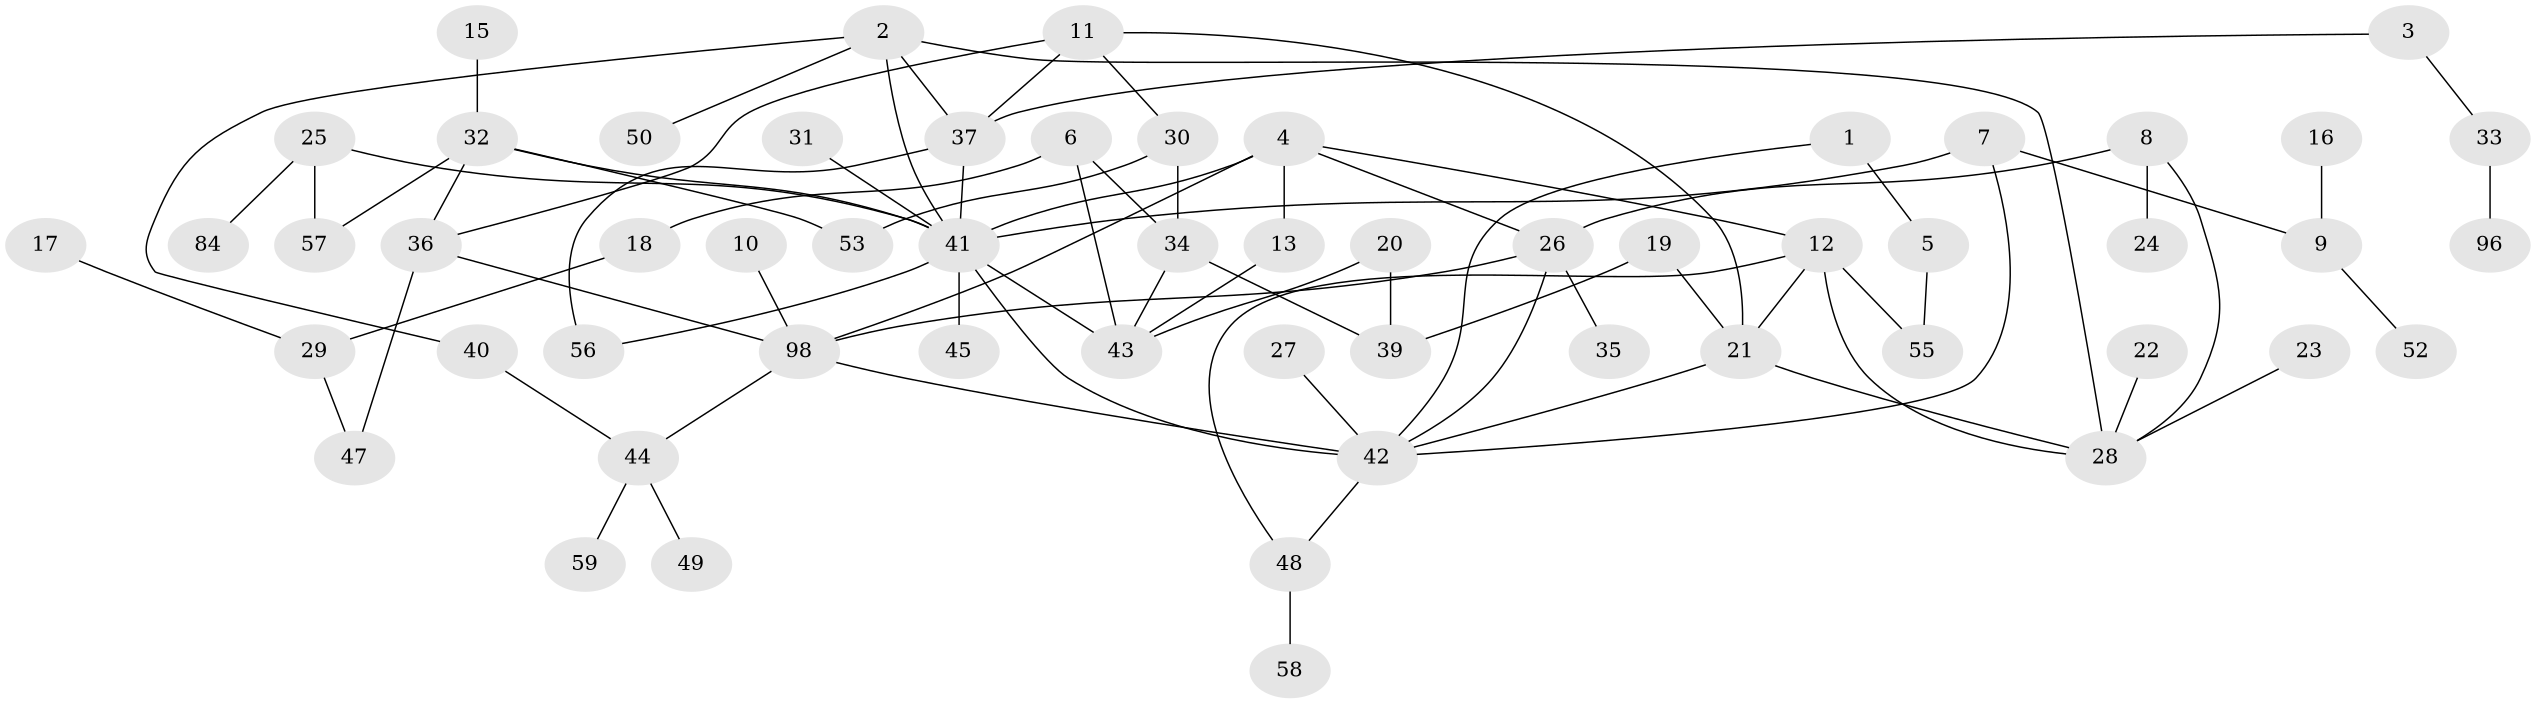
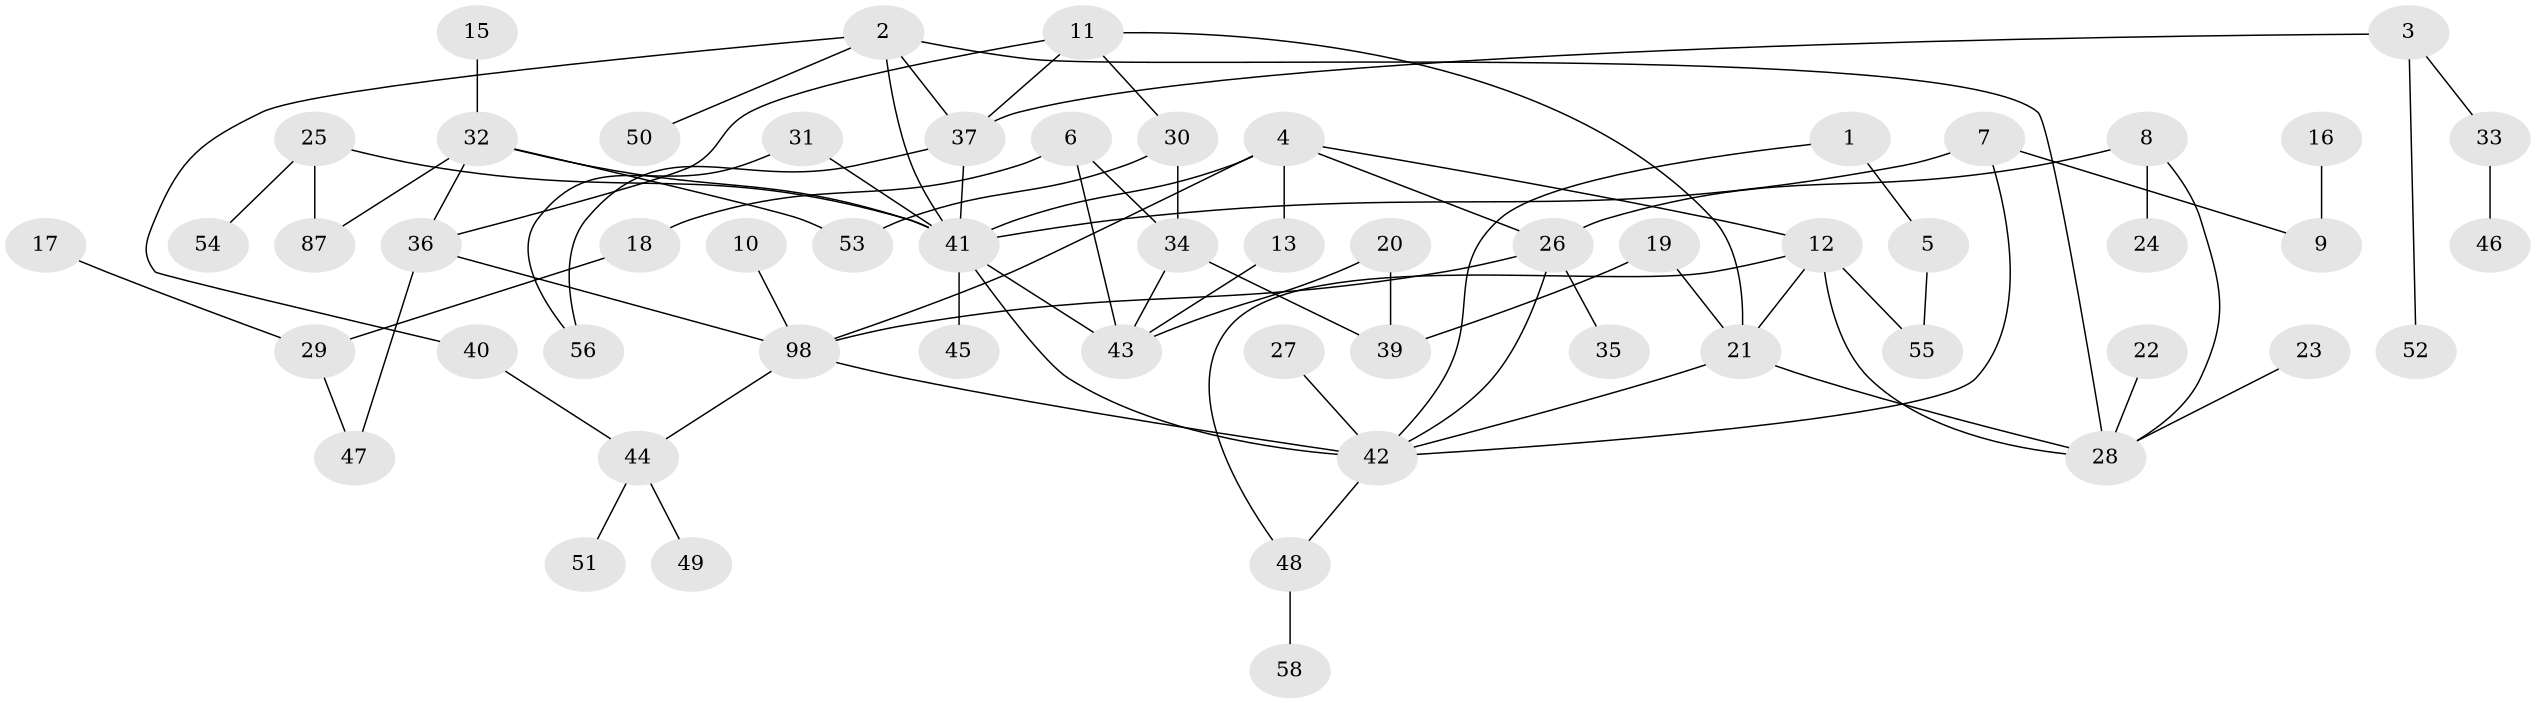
(208, 245) -> (208, 245)
(315, 245) -> (315, 245)
(2490, 245) -> (2490, 245)
(2369, 299) -> (2412, 192)
(770, 312) -> (564, 194)
(585, 565) -> (585, 565)
